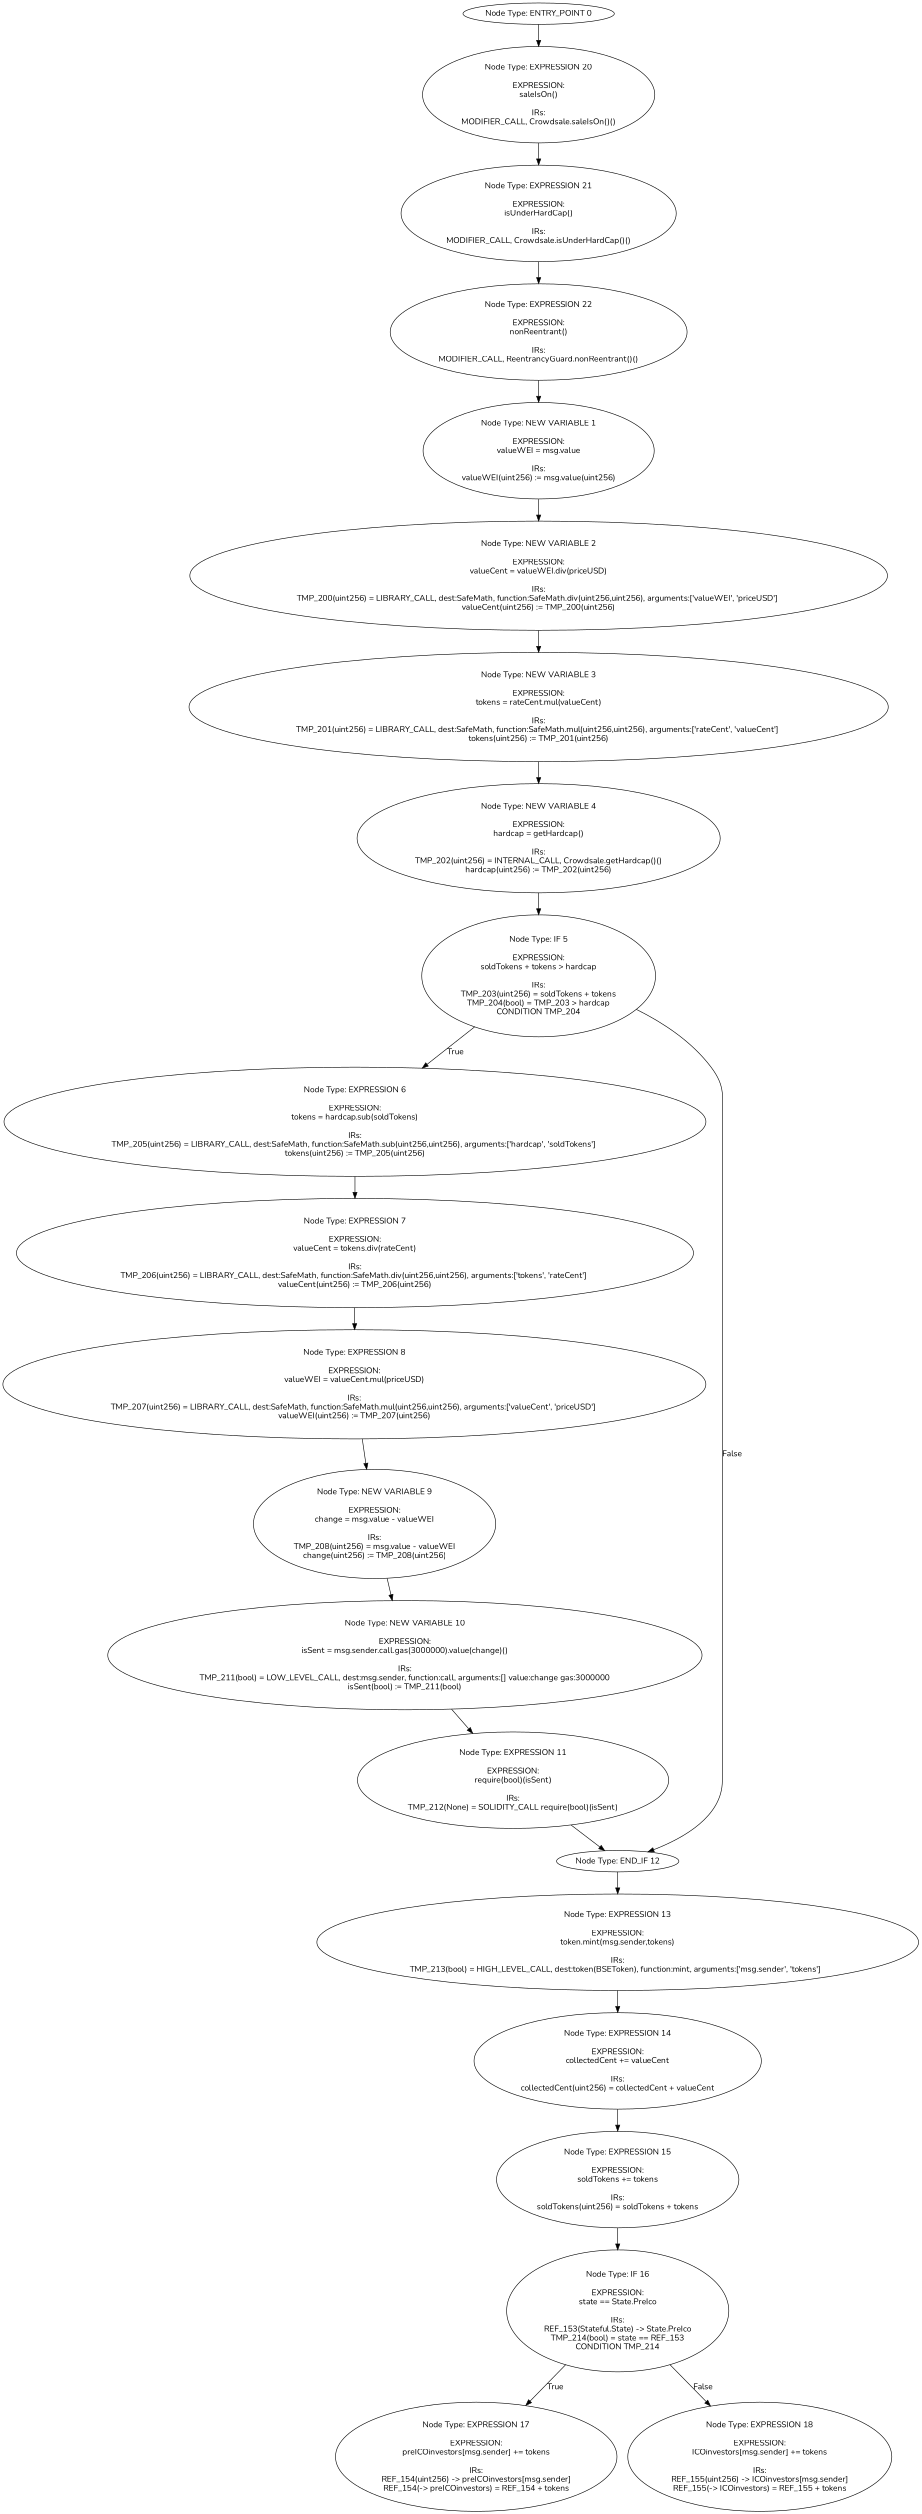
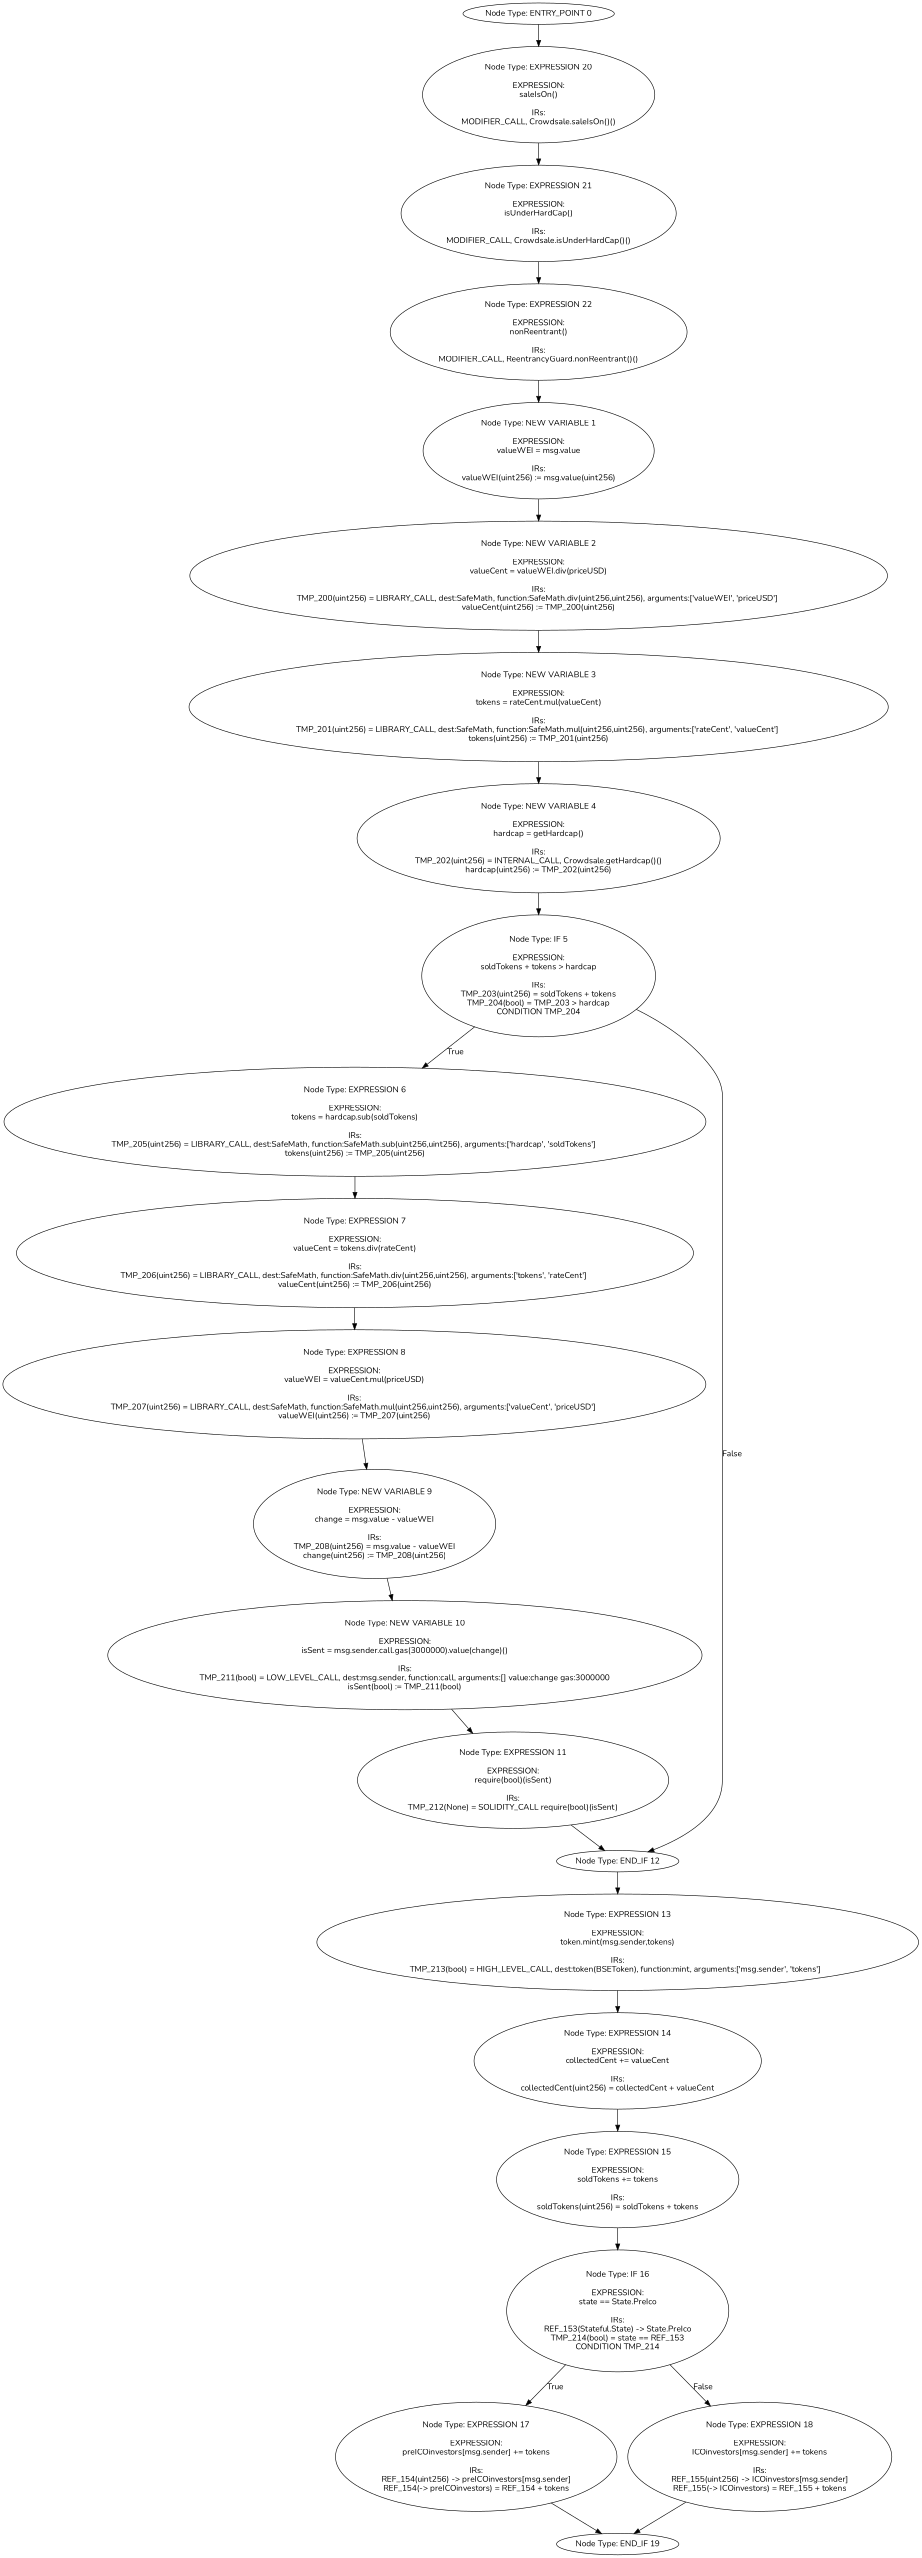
none -> (618, 2544)
